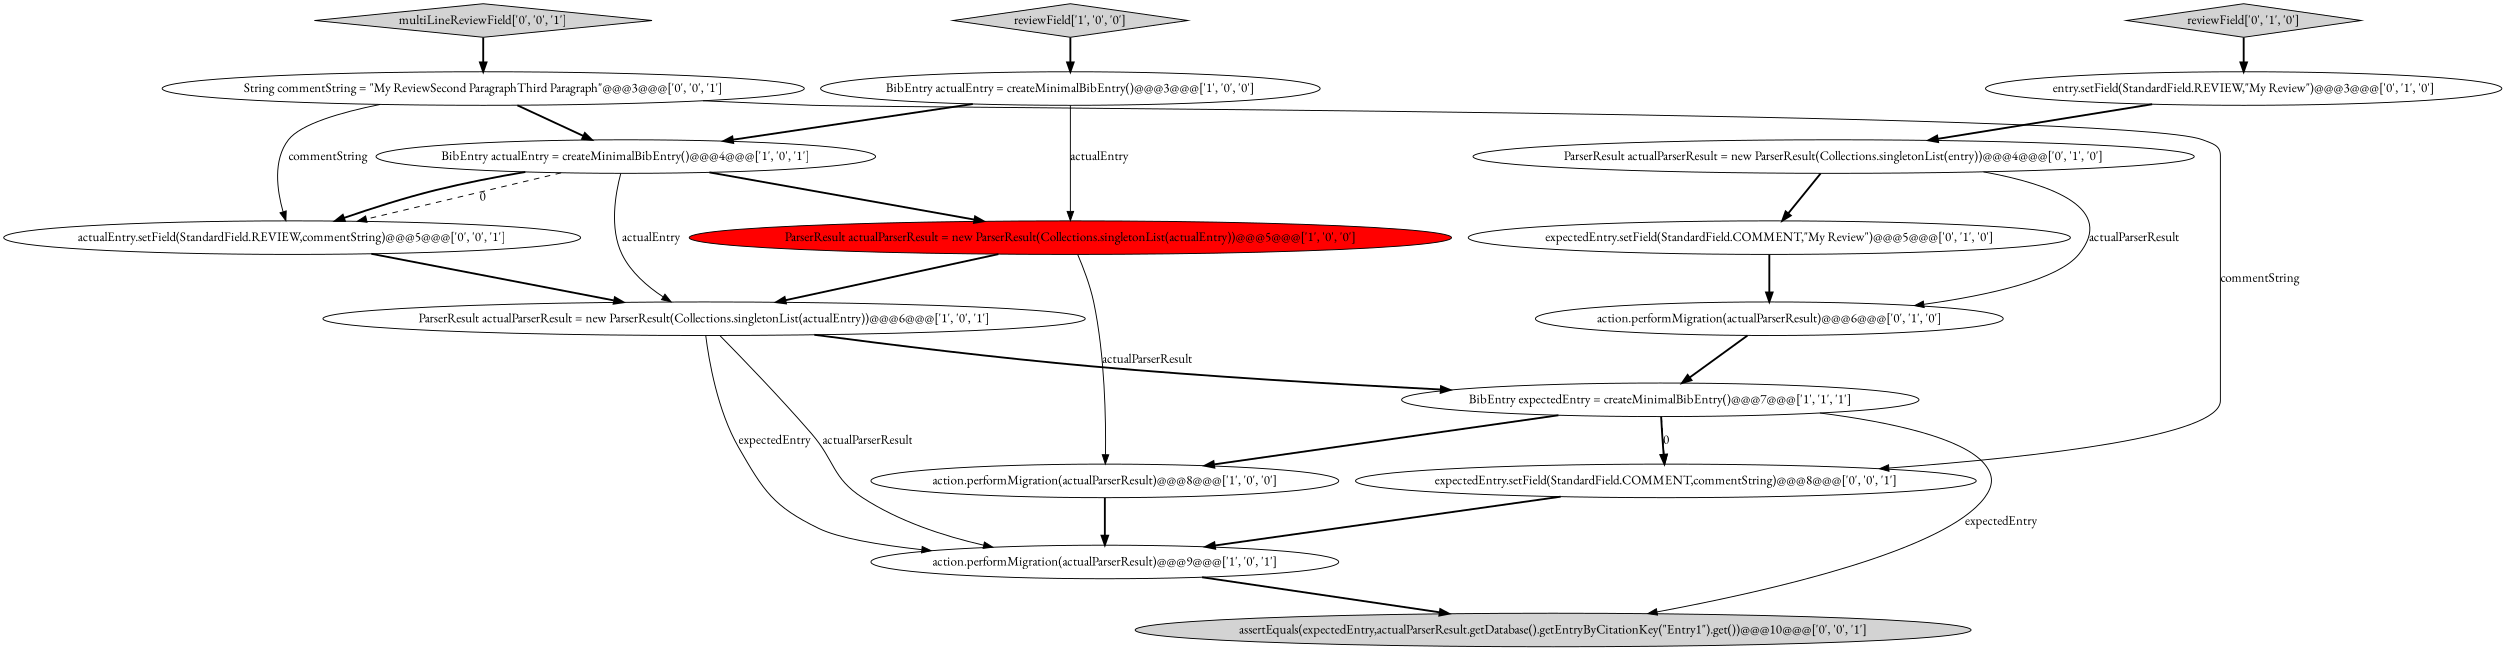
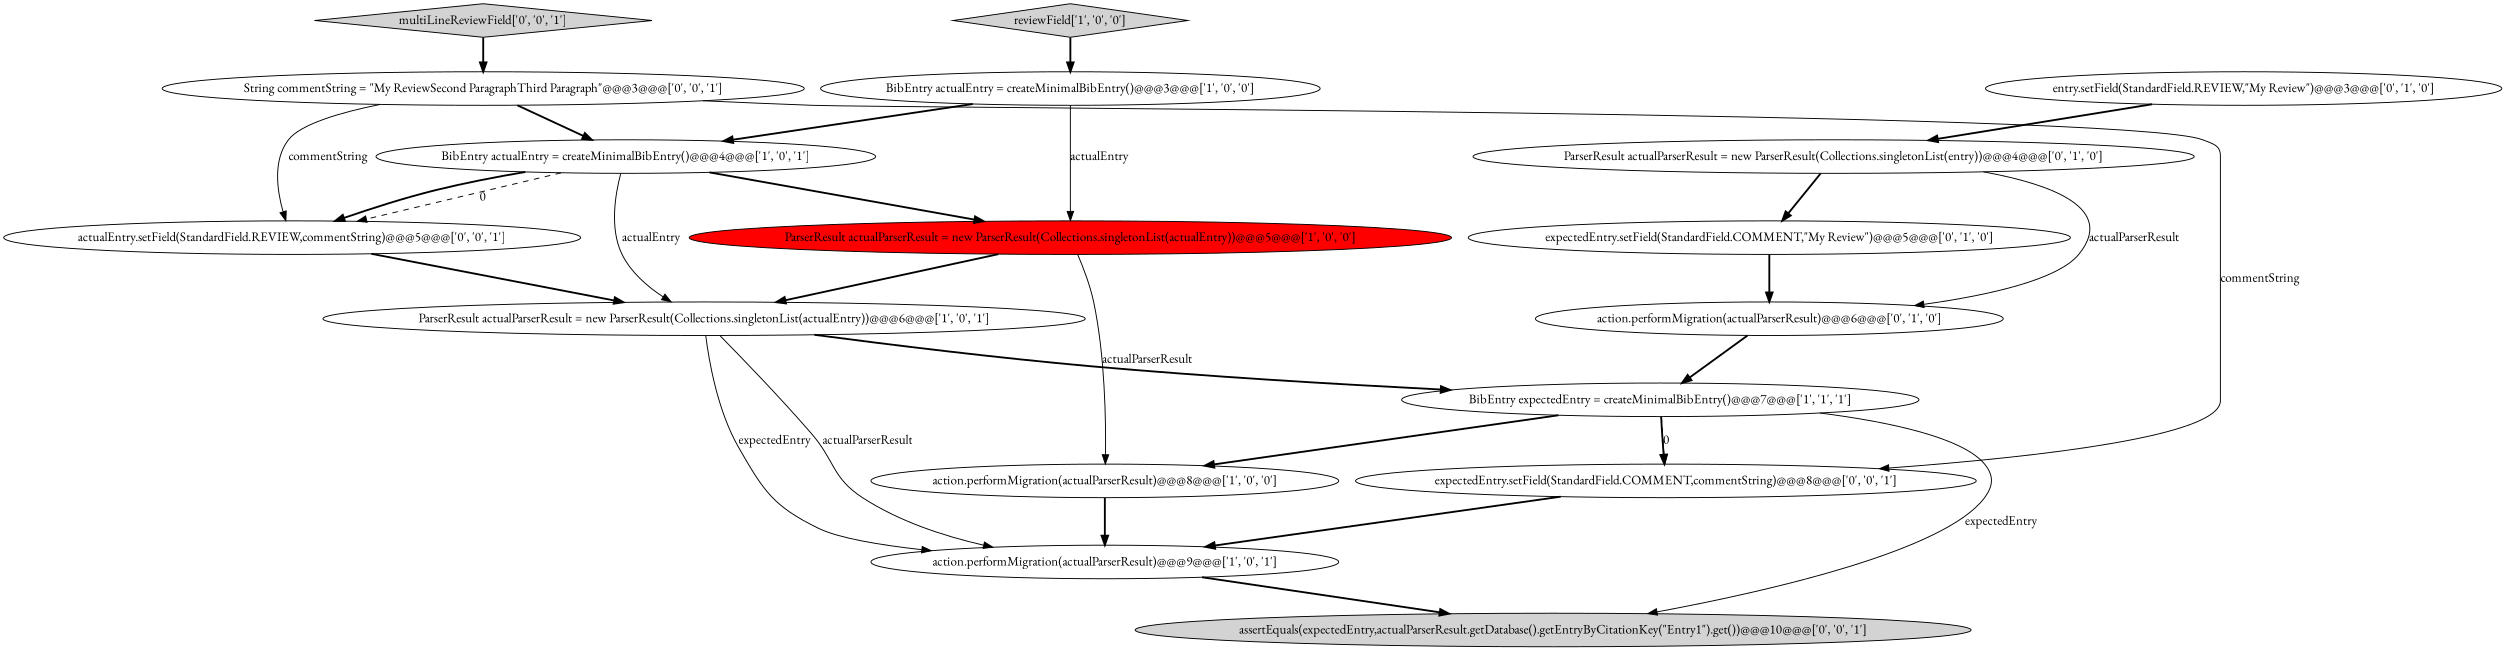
(2244, 21) -> none
